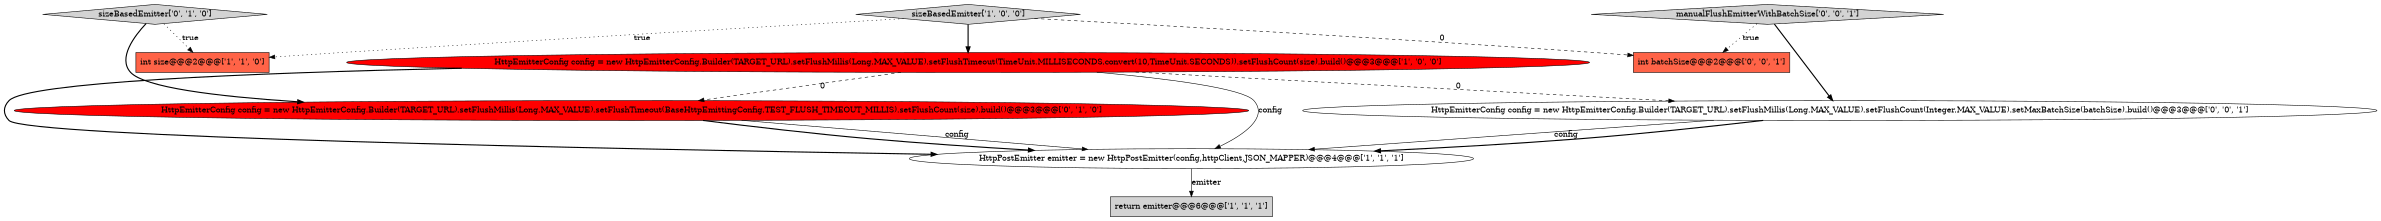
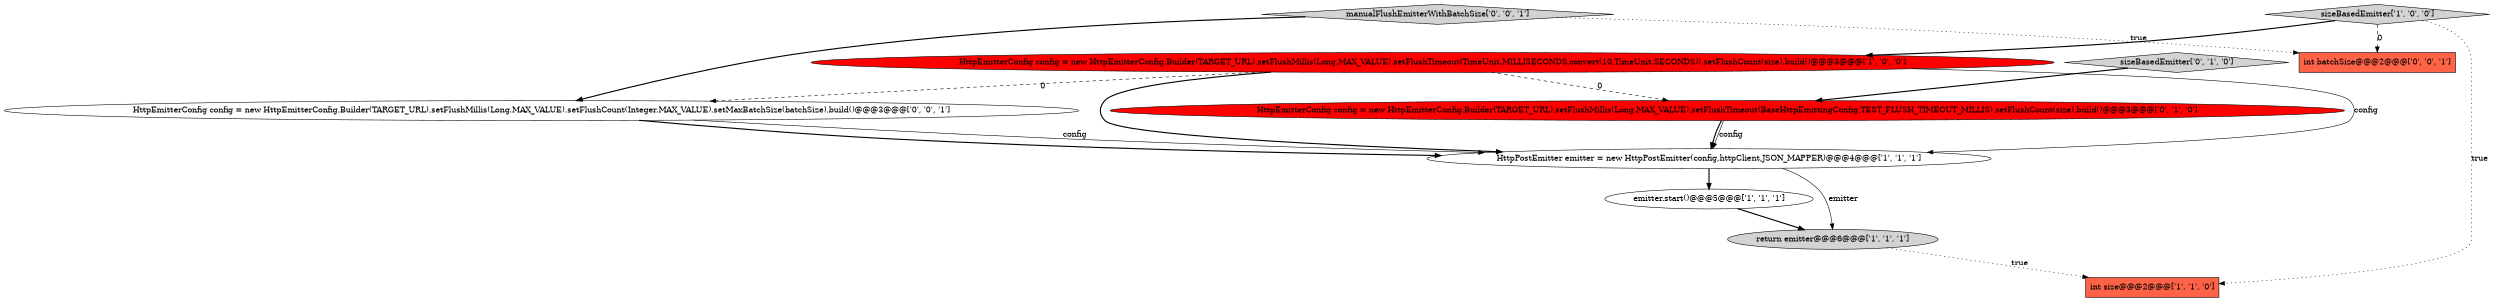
(176, 36) -> (1985, 262)
none -> (1709, 199)
(1191, 207) -> (1833, 239)
